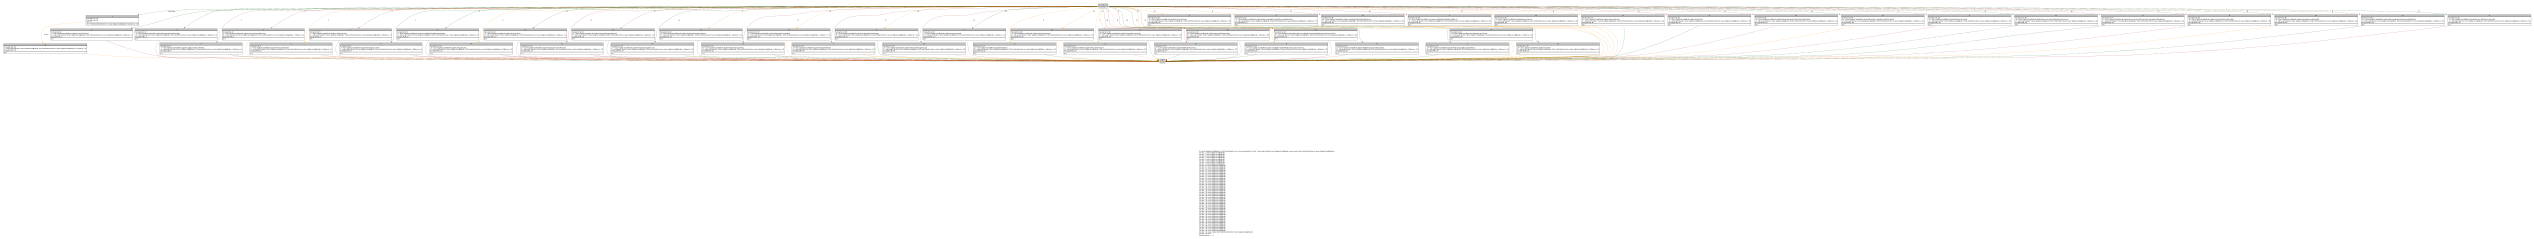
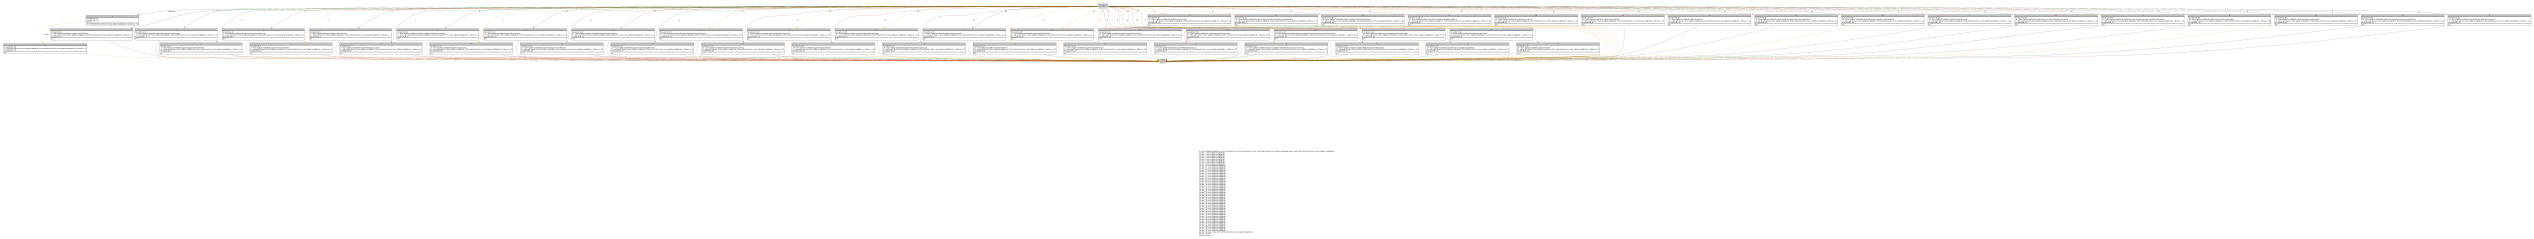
none -> (1403, 34)
